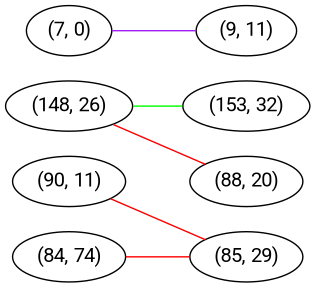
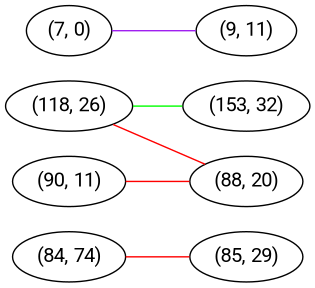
(69, 106) -> (69, 106)
(158, 219) -> (158, 181)
